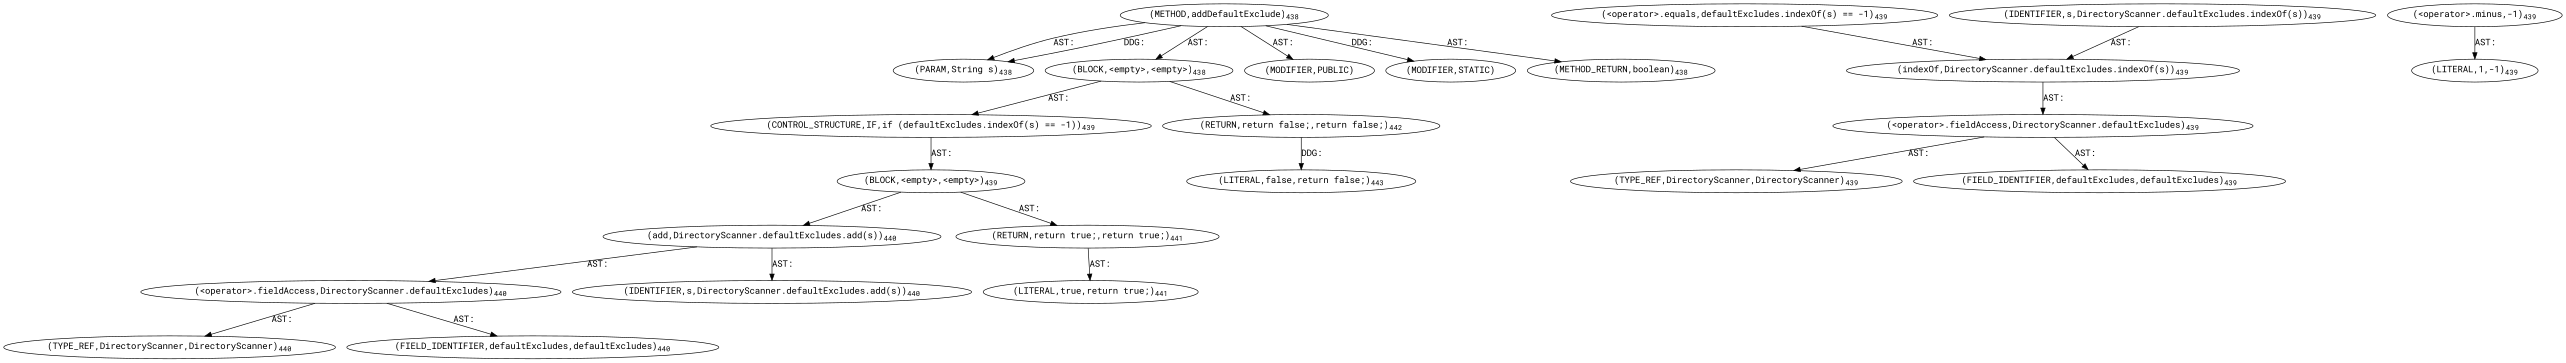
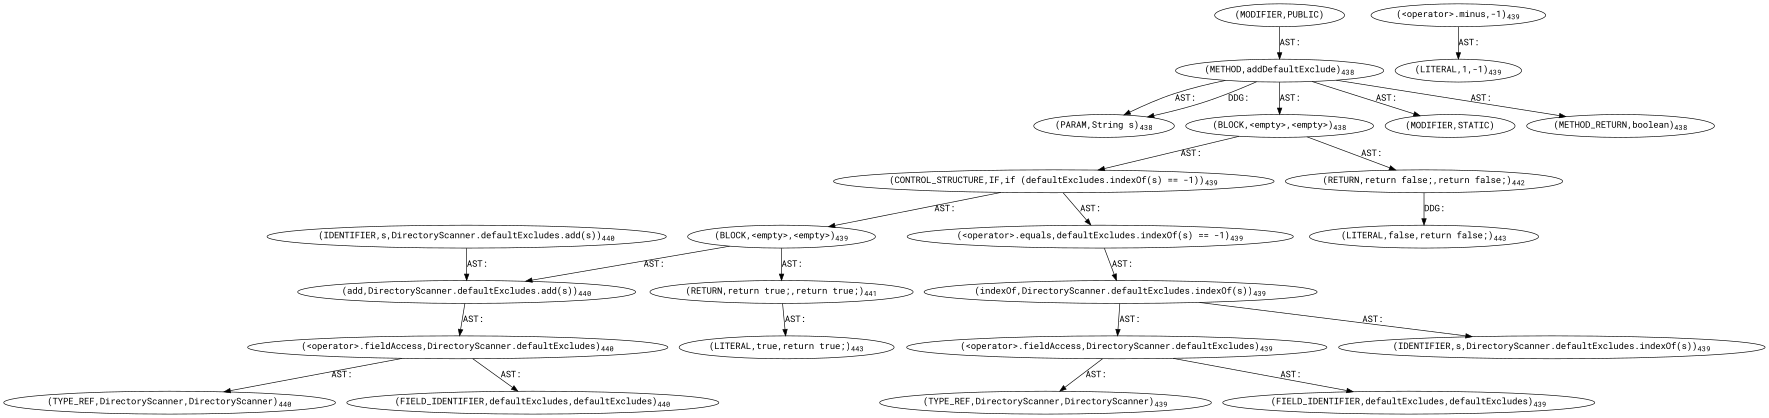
(1264, 41) -> (1280, 40)
(2106, 42) -> (1333, 319)
(1365, 43) -> (1389, 98)
none -> (1075, 207)
(772, 261) -> (467, 261)
(1162, 291) -> (858, 346)
